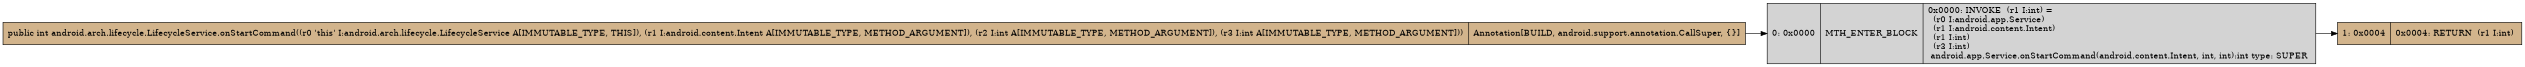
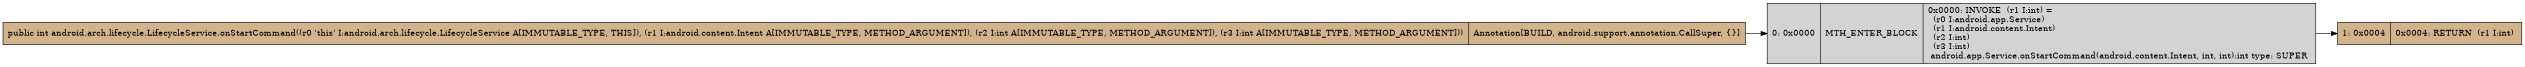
(1949, 38) -> (1949, 38)
